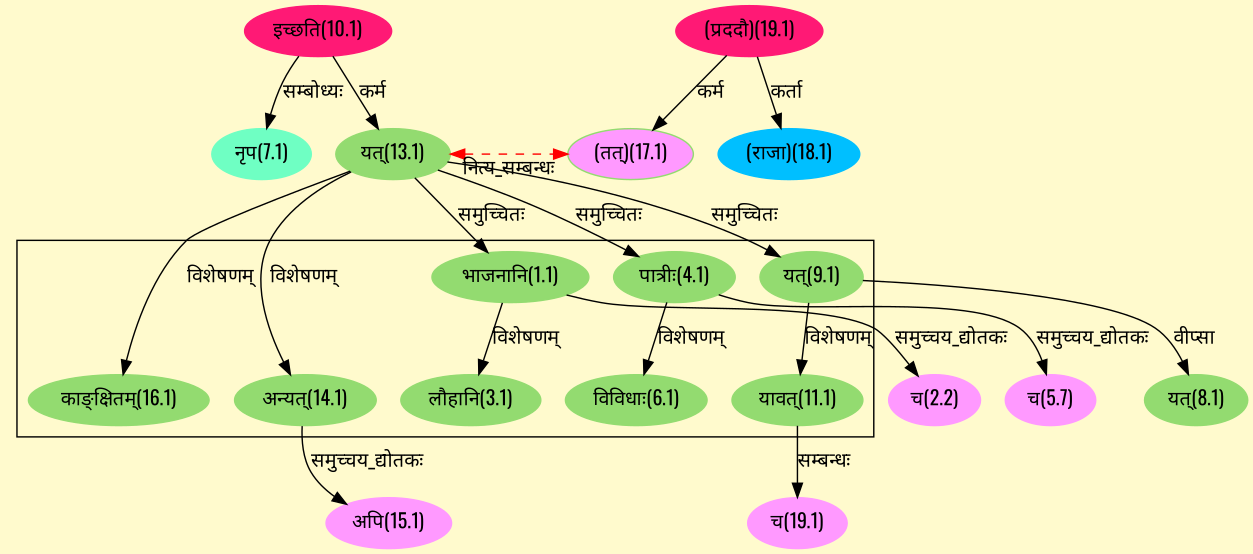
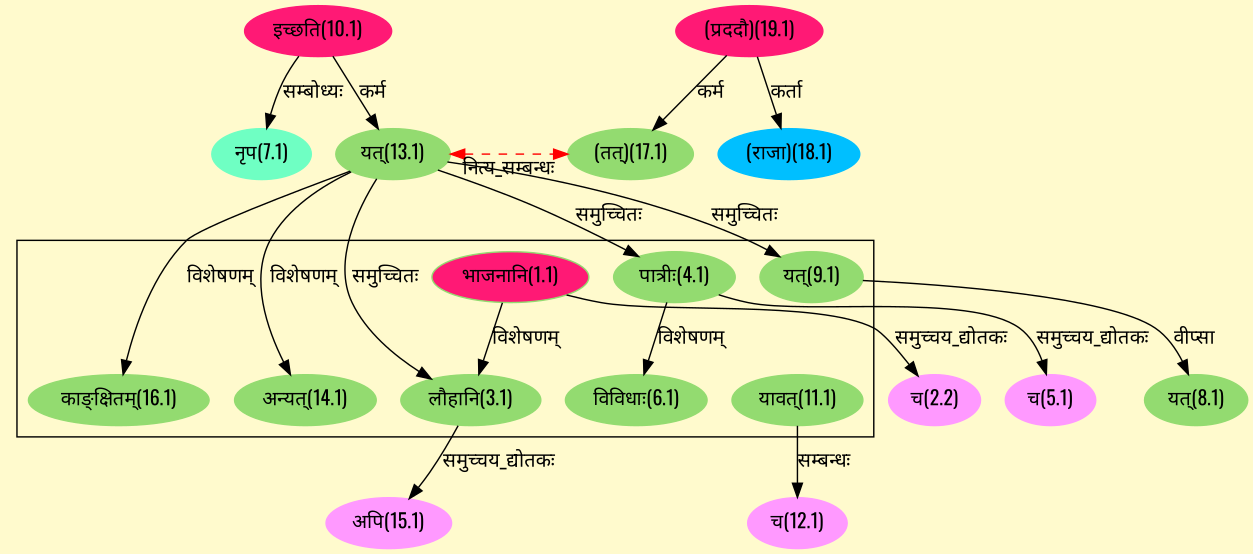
(631, 154) -> (631, 154)
(446, 210) -> (347, 287)
(510, 277) -> (510, 277)
(805, 331) -> none
(1051, 400) -> (1051, 400)
(308, 466) -> (440, 457)
(797, 523) -> (797, 523)
